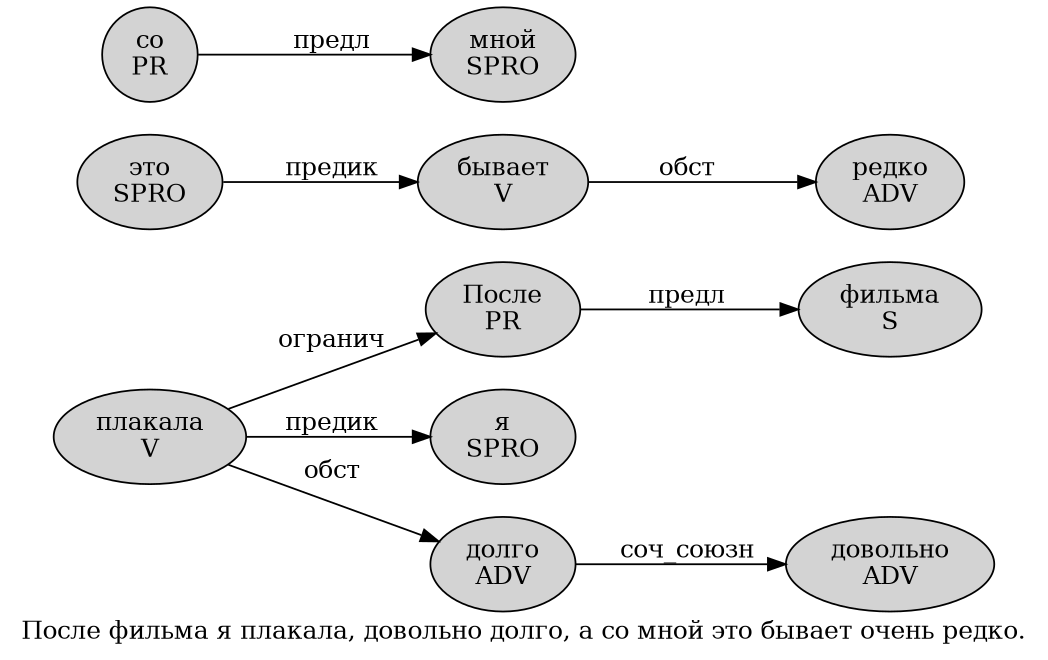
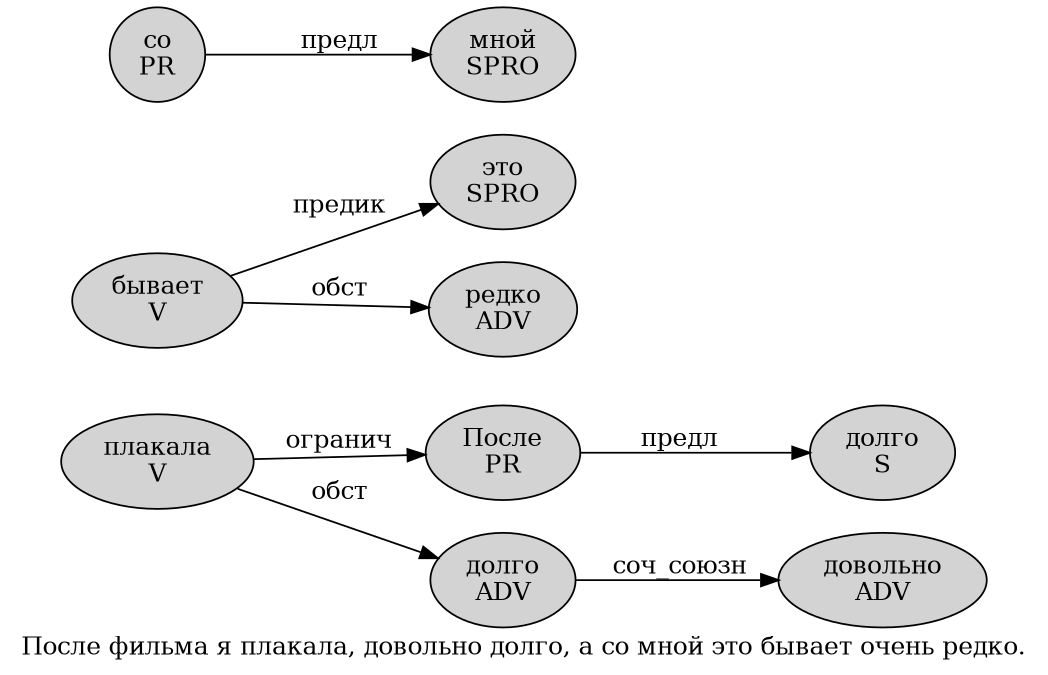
(311, 182) -> (326, 243)
(890, 309) -> (883, 453)
(503, 437) -> none
